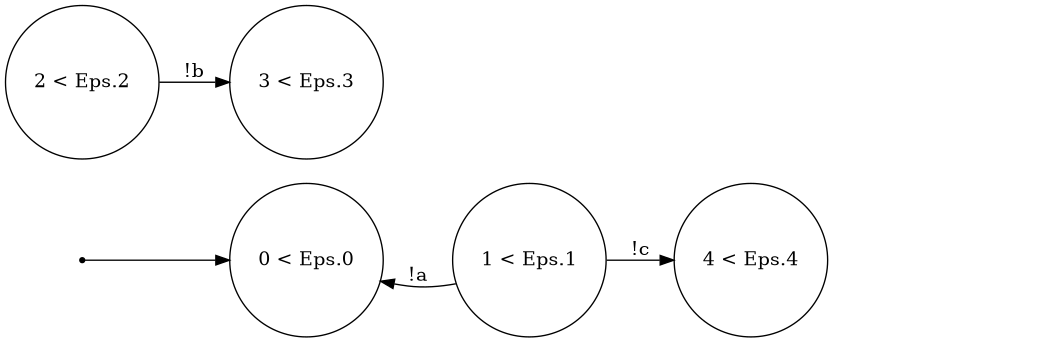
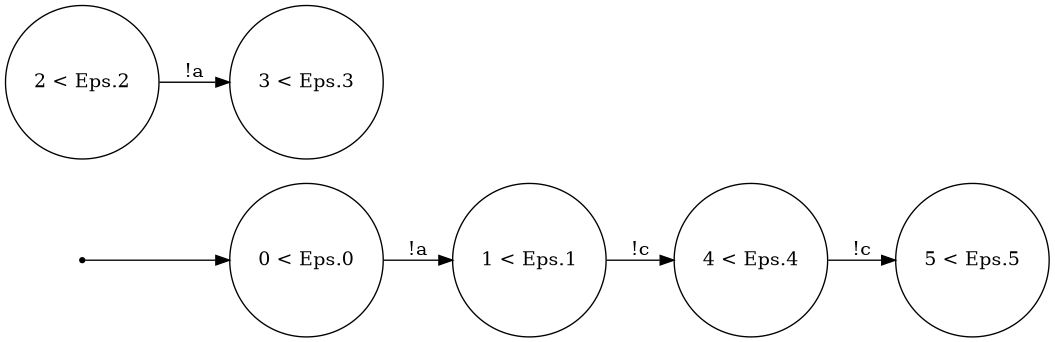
(194, 72) -> (194, 72)
none -> (972, 260)
(425, 287) -> (411, 260)
